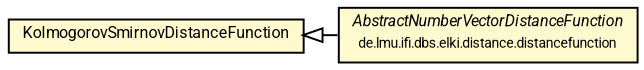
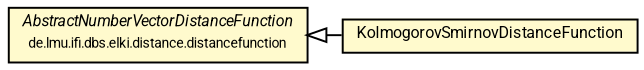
(330, 35) -> (334, 35)
